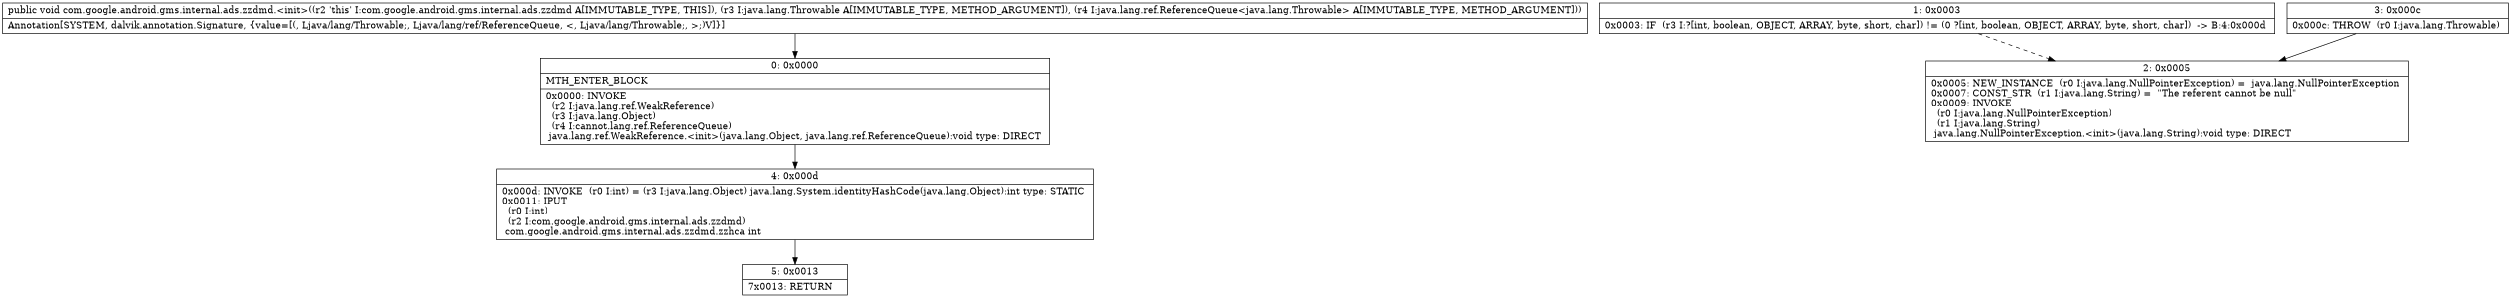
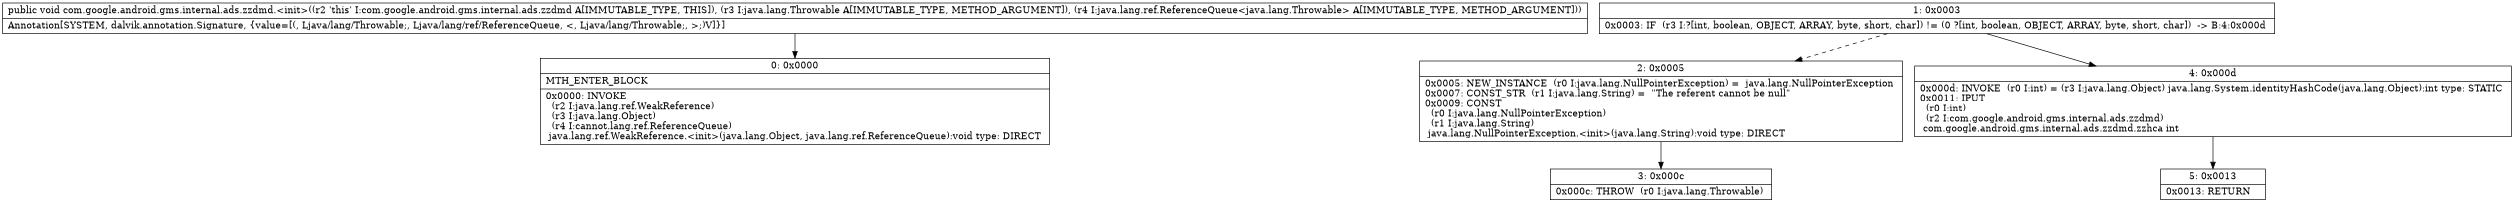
(2321, 46) -> (1661, 152)
(1975, 104) -> (1466, 104)
(795, 153) -> (2038, 49)
(795, 287) -> (2213, 192)
